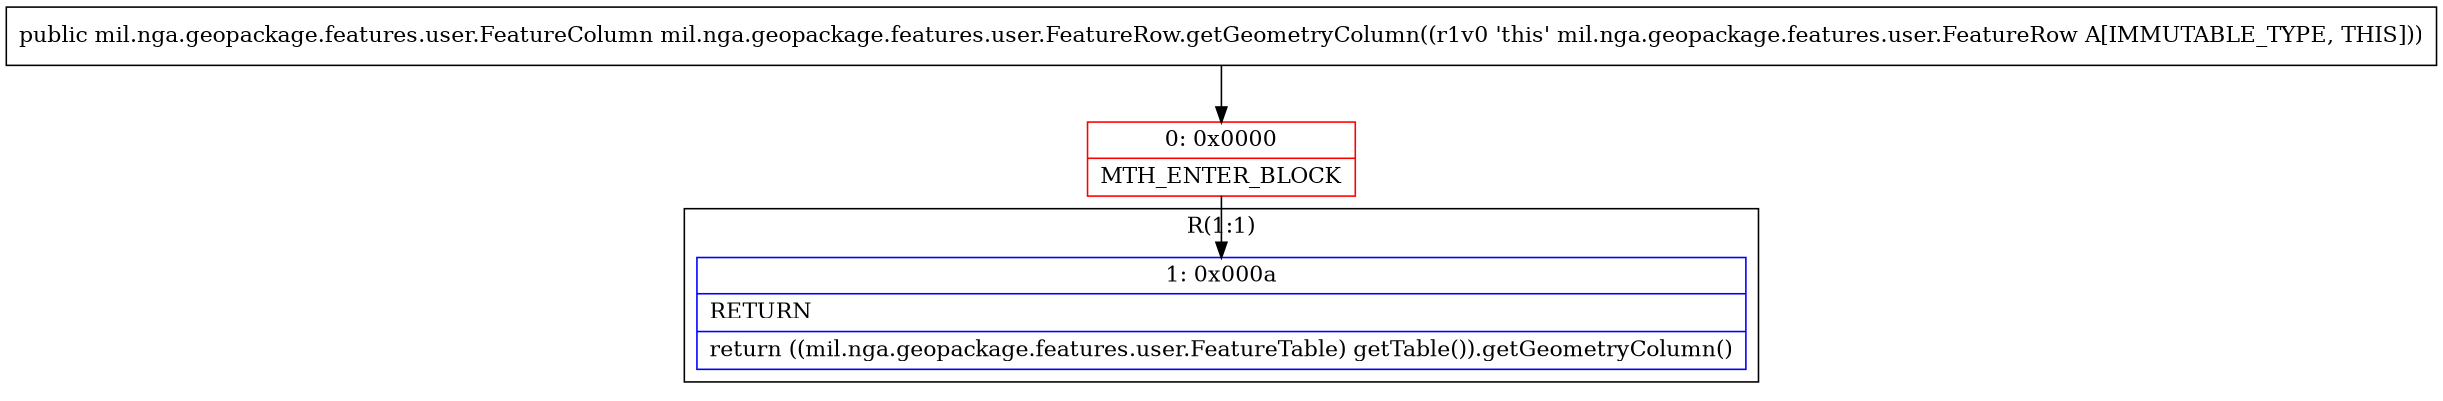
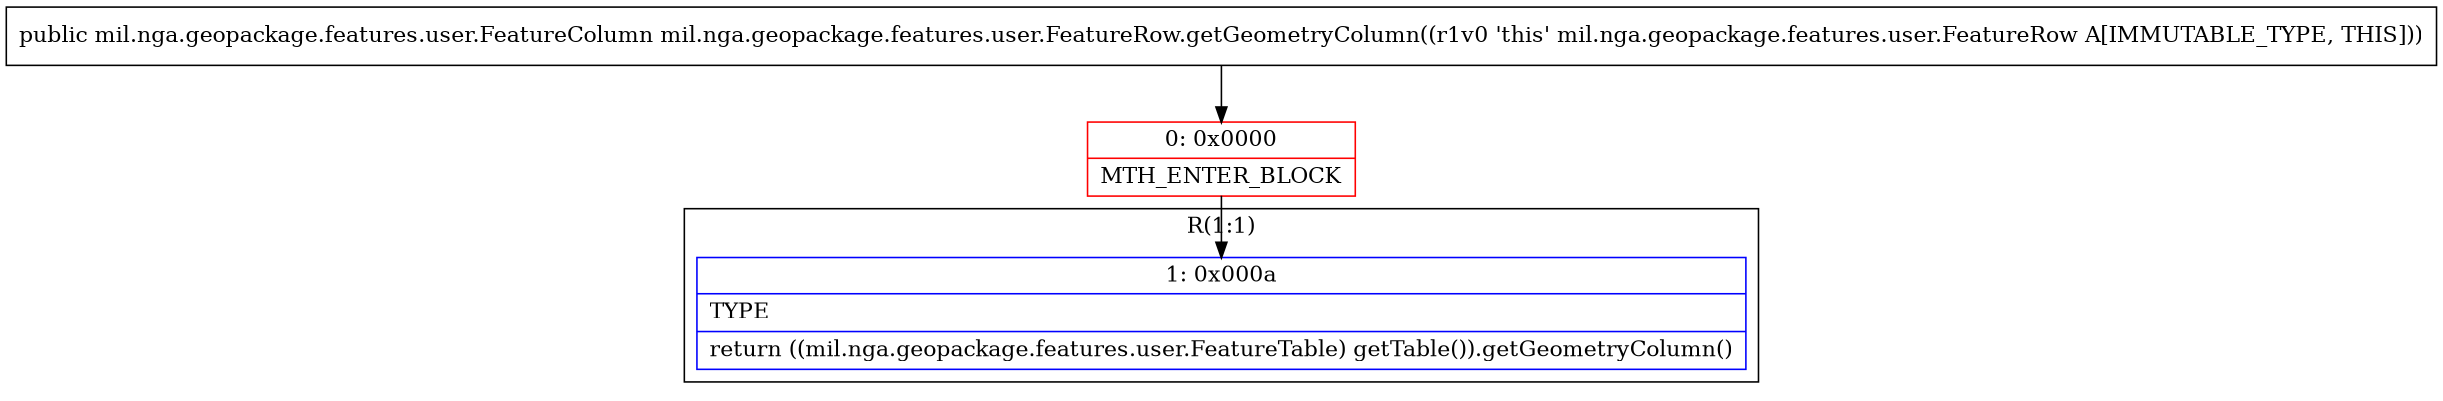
(761, 312) -> (740, 312)
